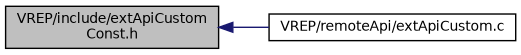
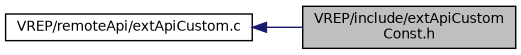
(251, 27) -> (285, 27)
